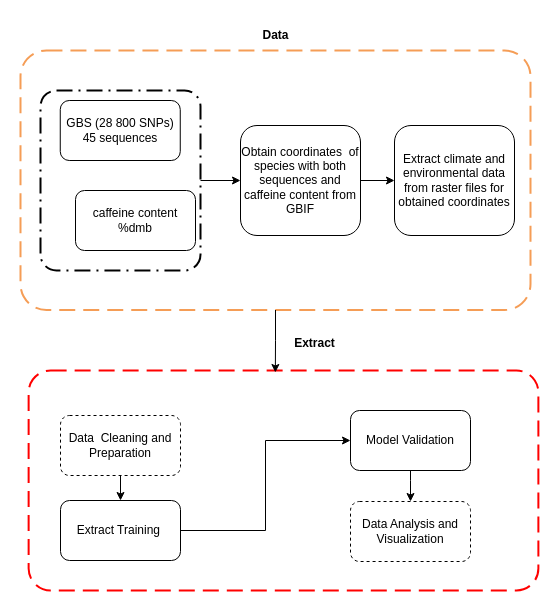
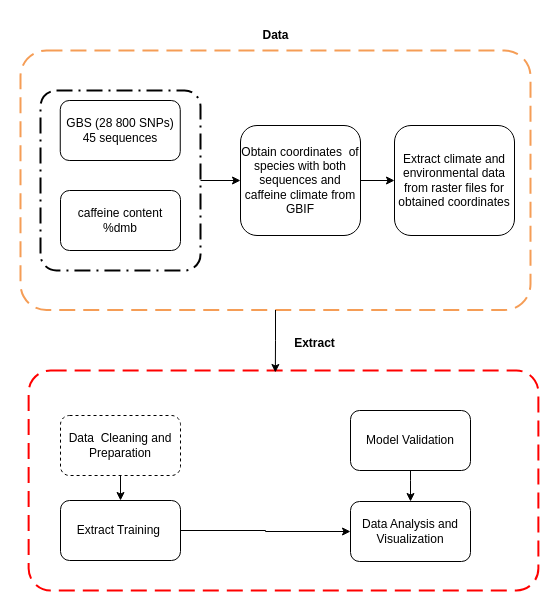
(301, 181) -> (301, 181)
(136, 221) -> (121, 221)
(266, 448) -> (303, 532)
(411, 532) -> (411, 532)
